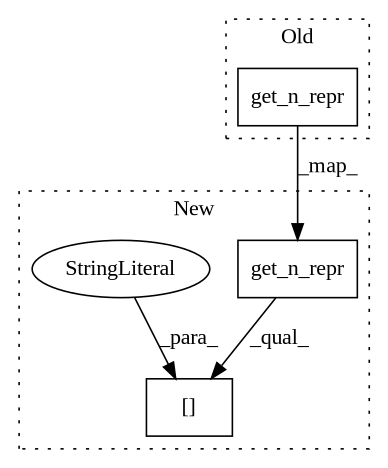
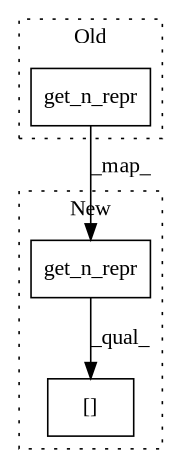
(121, 269) -> none
